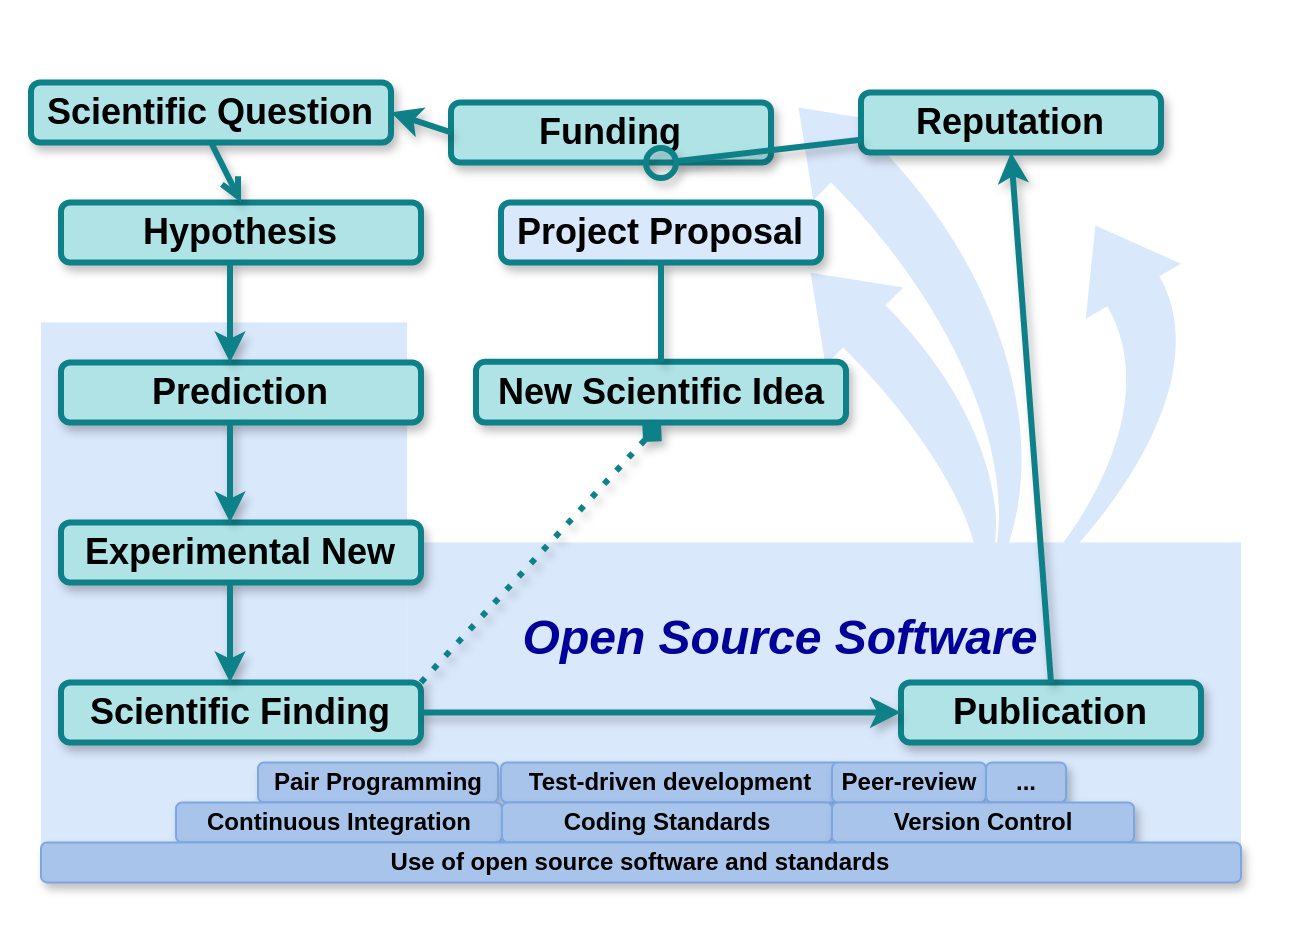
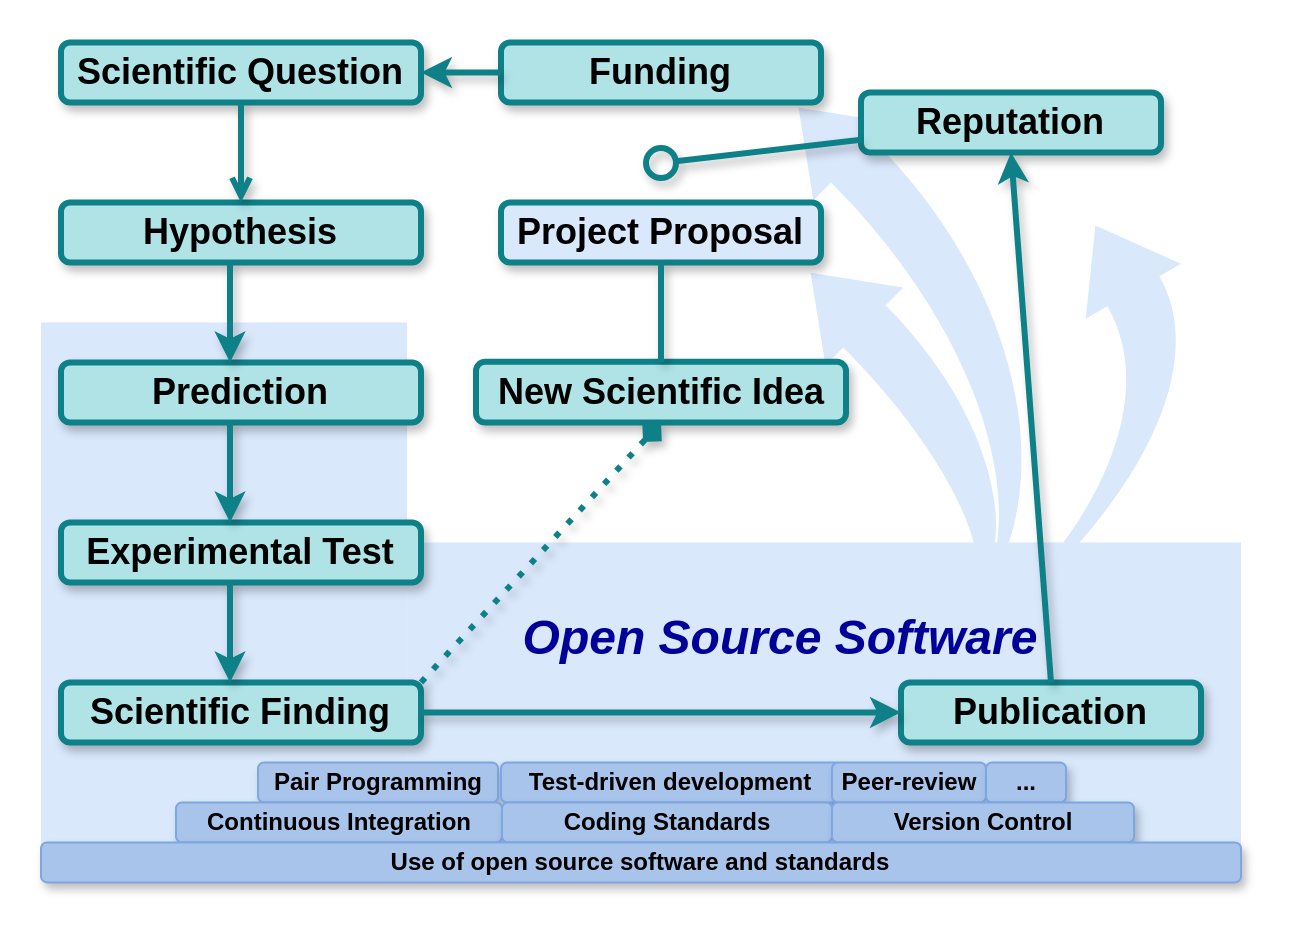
(211, 112) -> (241, 72)
(611, 132) -> (661, 72)
(241, 553) -> (241, 553)
